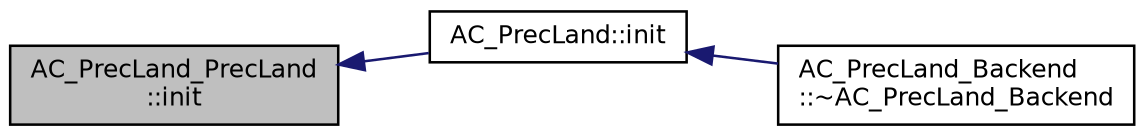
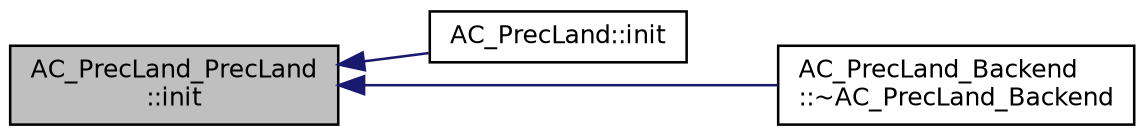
(745, 60) -> (571, 85)
